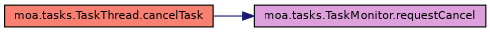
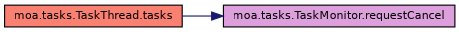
(109, 16) -> (93, 16)
